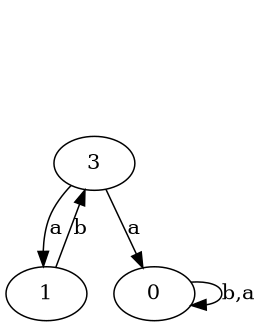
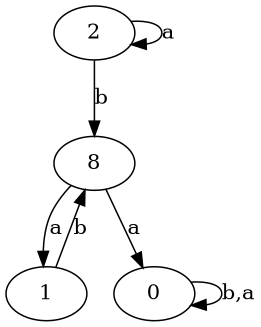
none -> (94, 33)
(94, 163) -> (94, 163)
